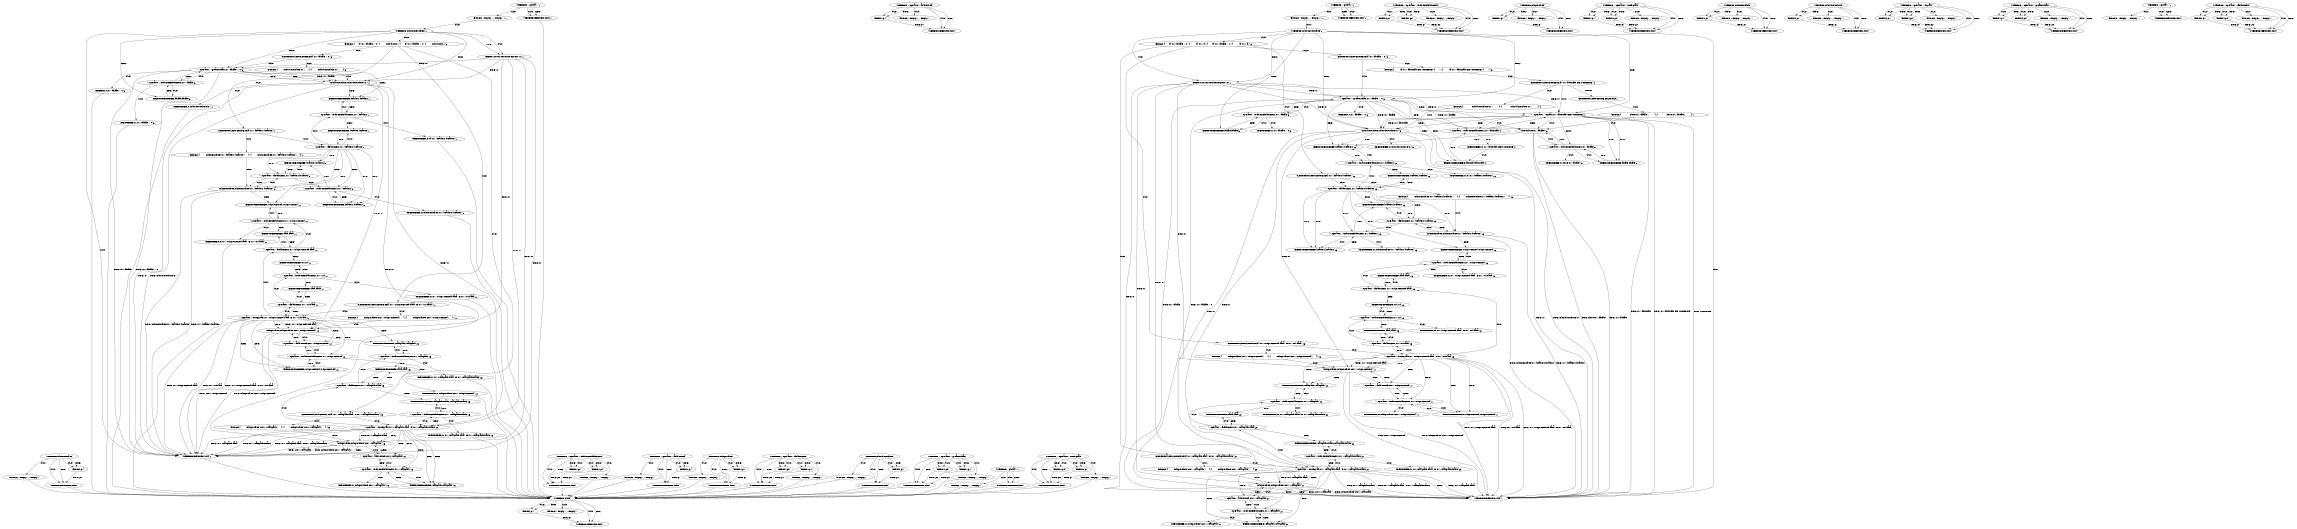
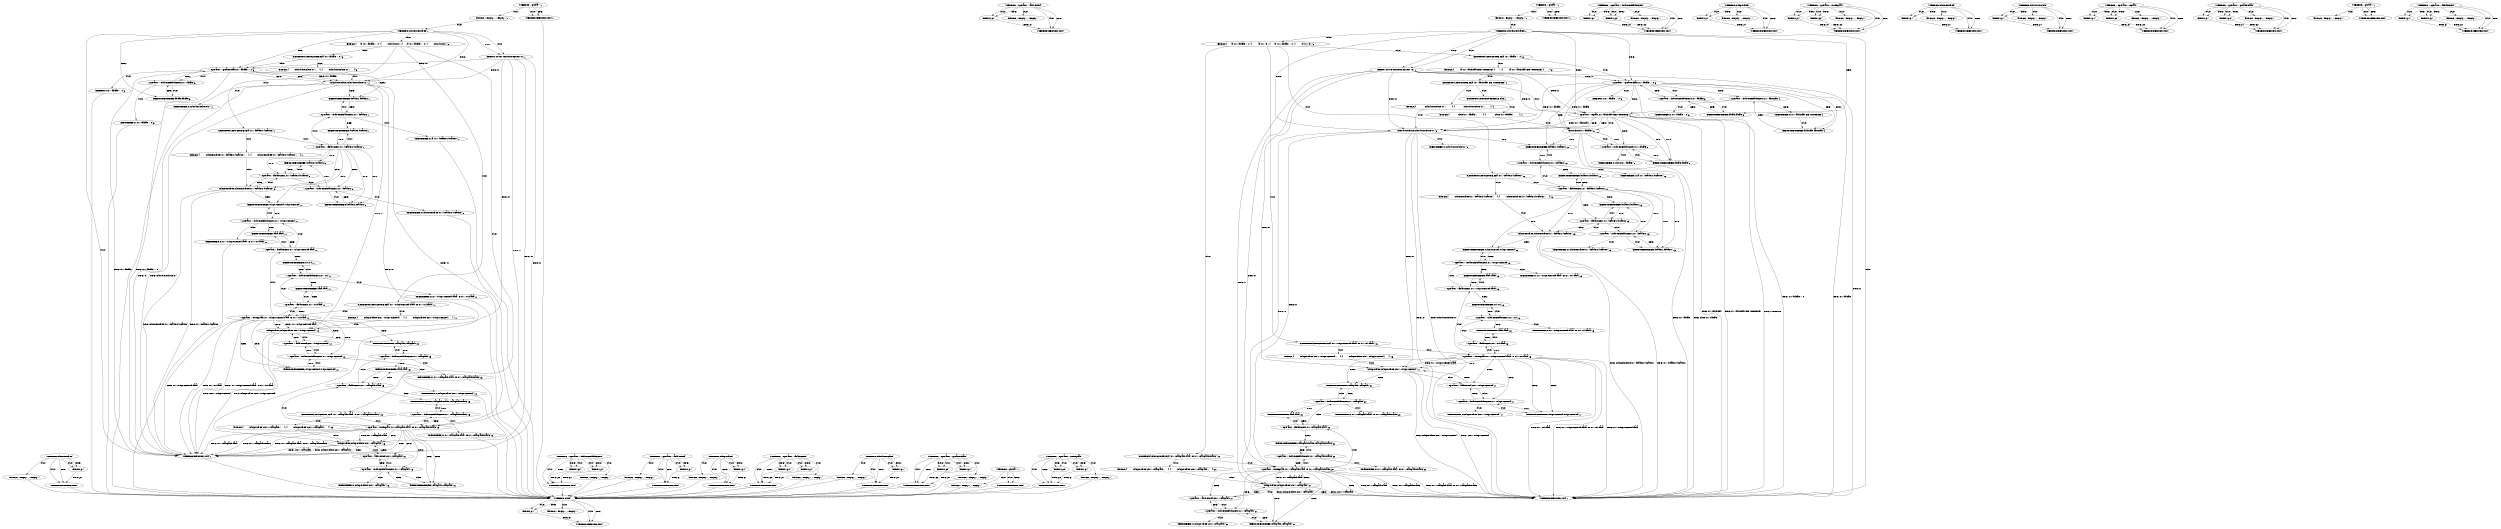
(1589, 91) -> (1485, 91)
(1502, 119) -> none
